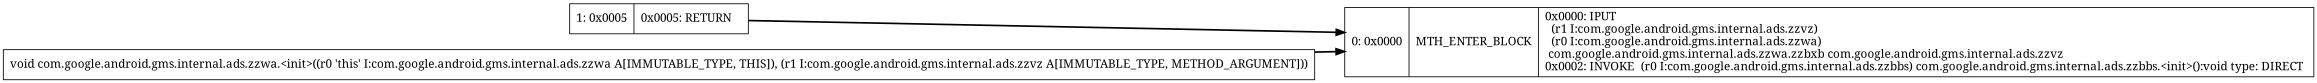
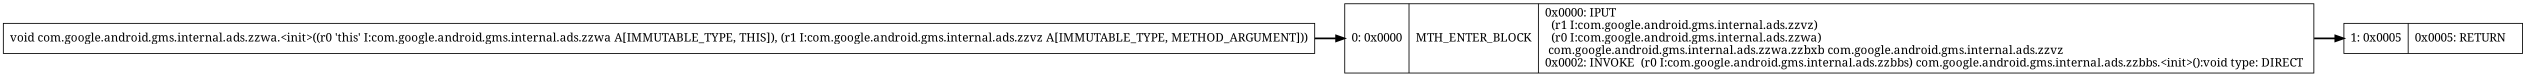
(1042, 26) -> (2325, 38)
